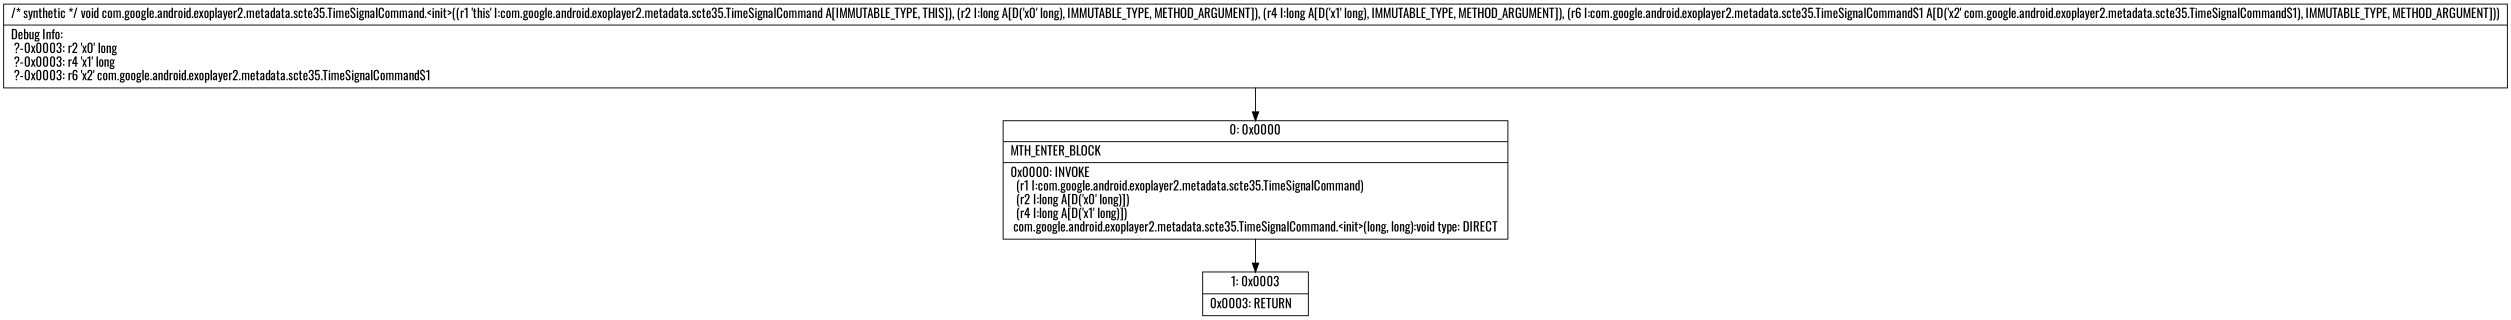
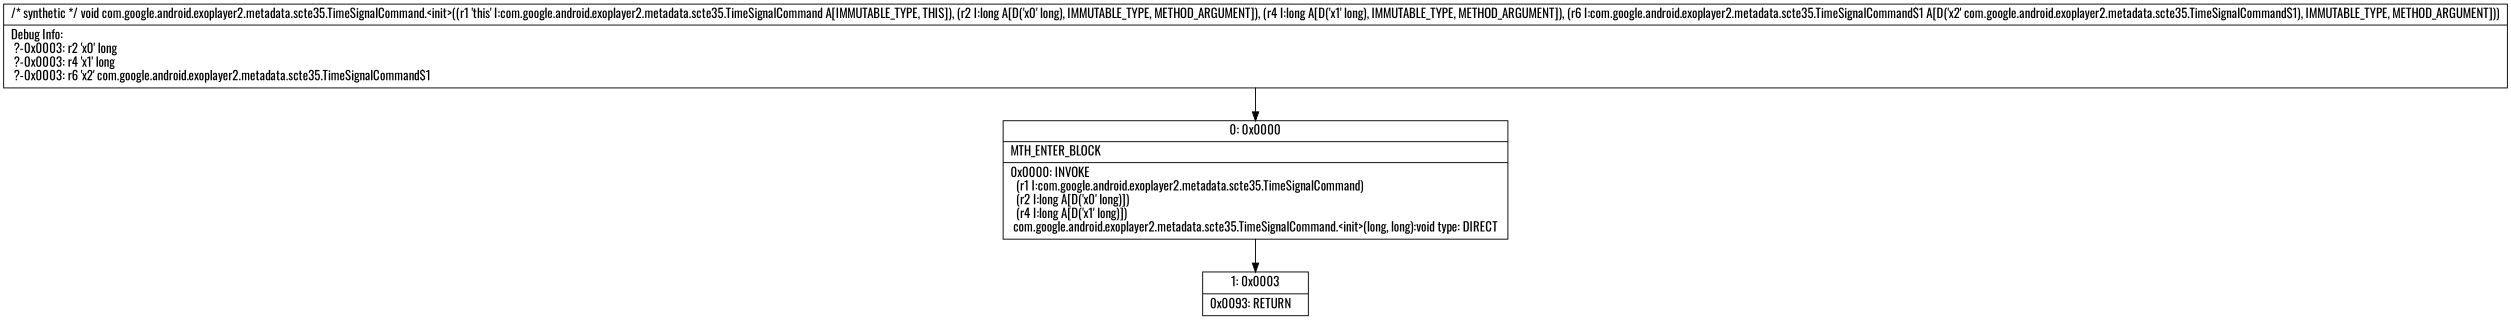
(1256, 304) -> (1255, 304)
